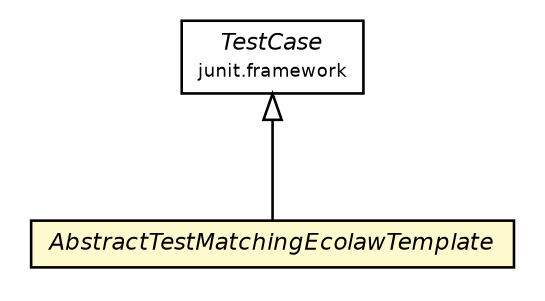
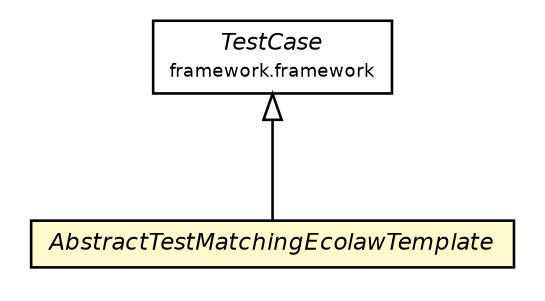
(273, 71) -> (273, 71)
